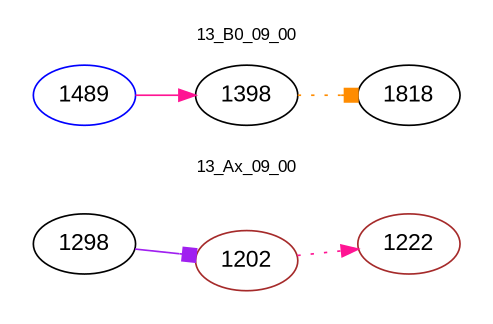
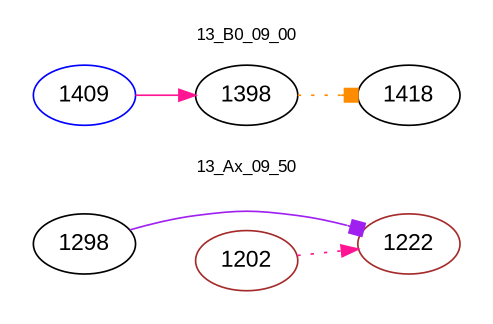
(84, 95) -> (84, 95)
(409, 95) -> (409, 95)
(247, 168) -> (247, 168)
(157, 251) -> (238, 211)
